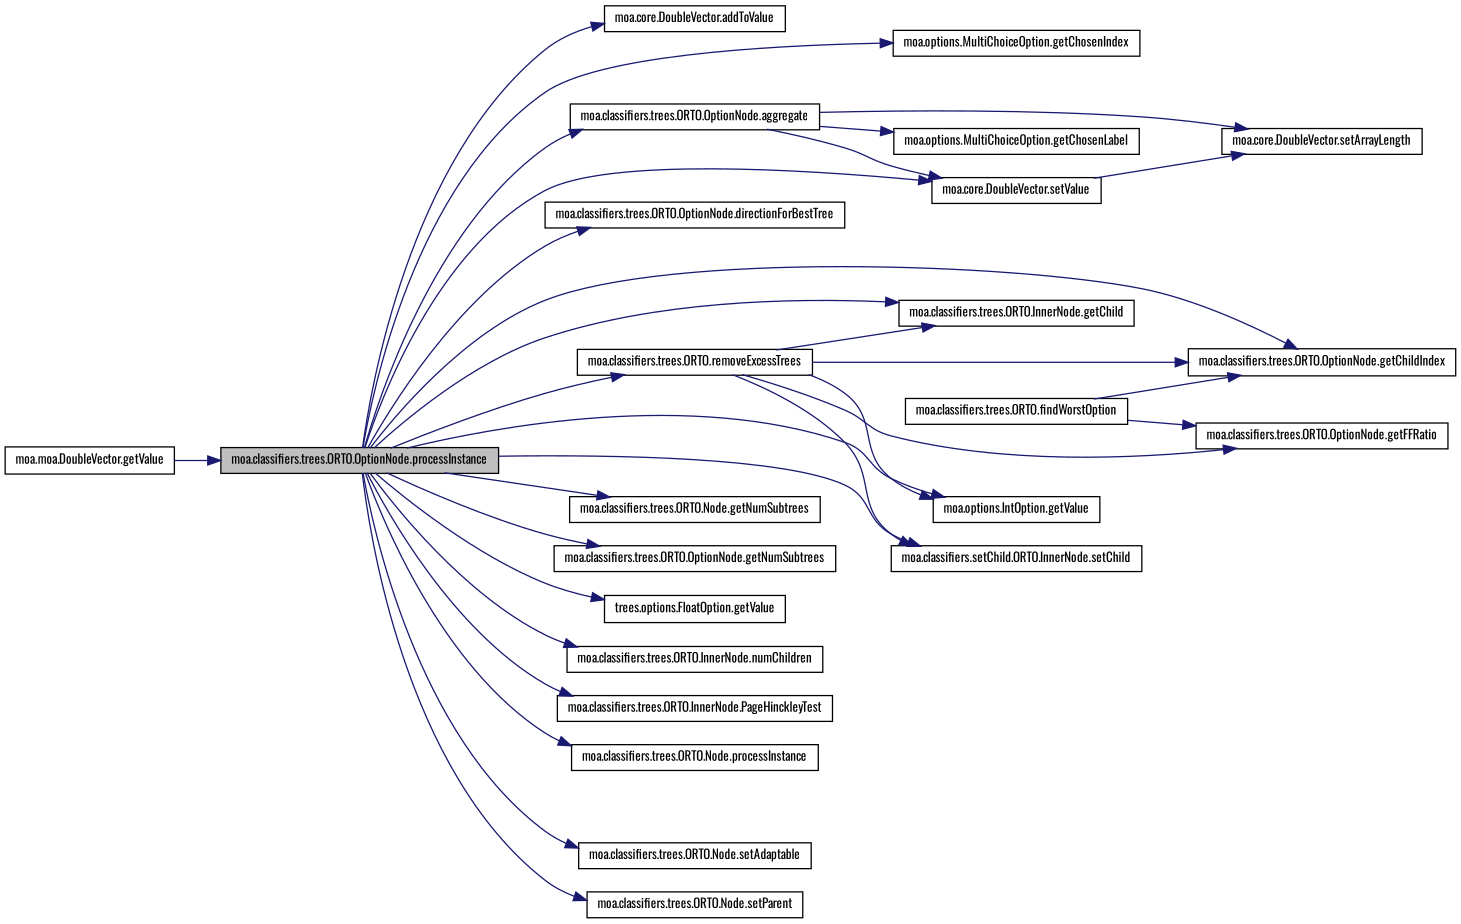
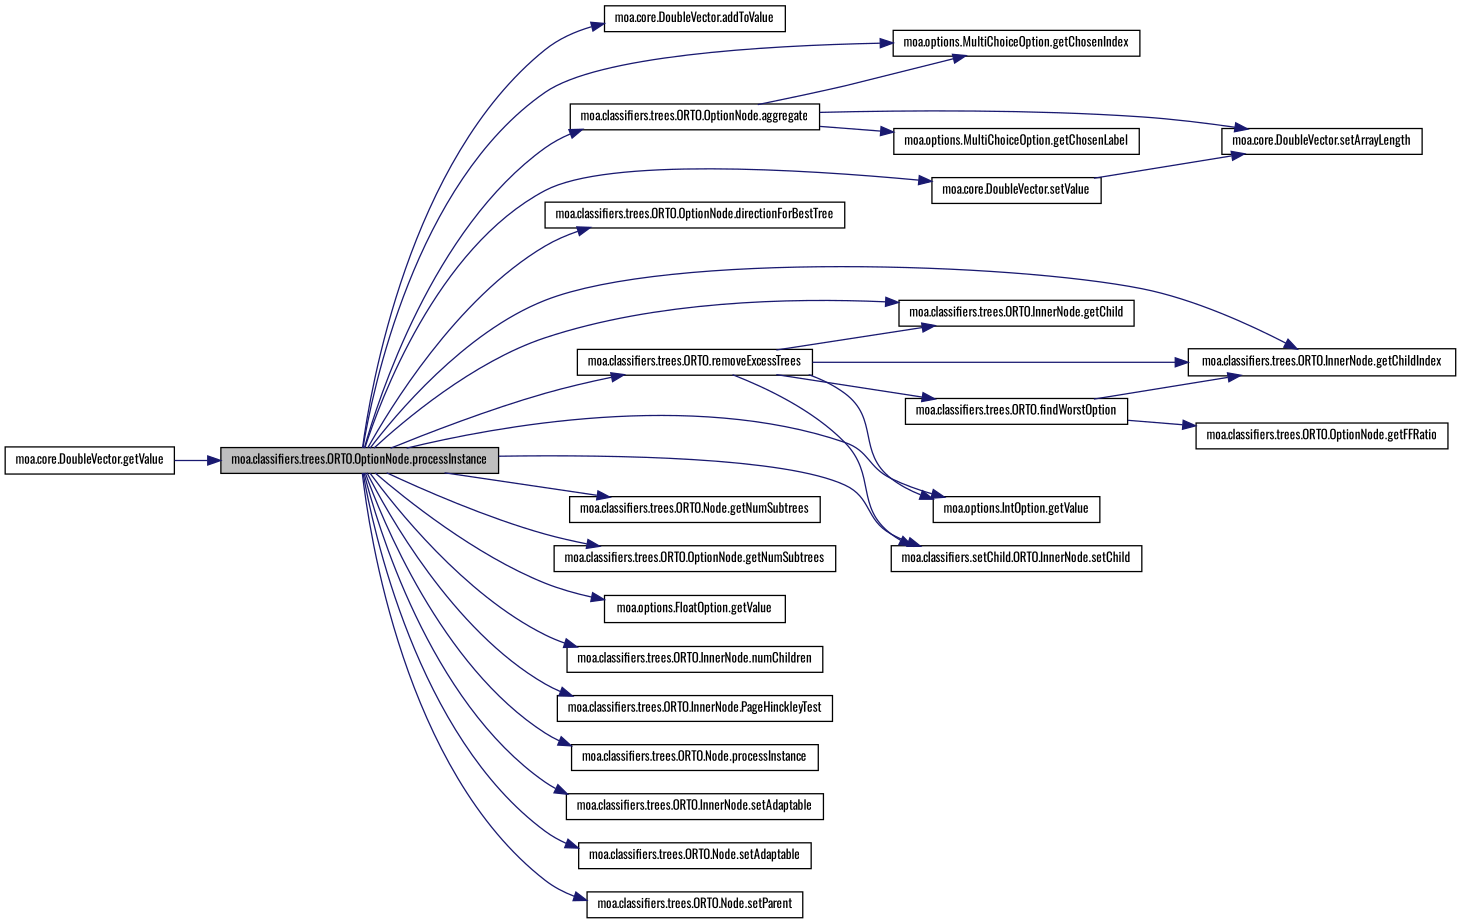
(849, 149) -> (856, 83)
(1322, 362) -> (1322, 362)
(976, 451) -> (849, 386)
(90, 460) -> (90, 460)
(695, 609) -> (695, 609)
none -> (695, 807)
